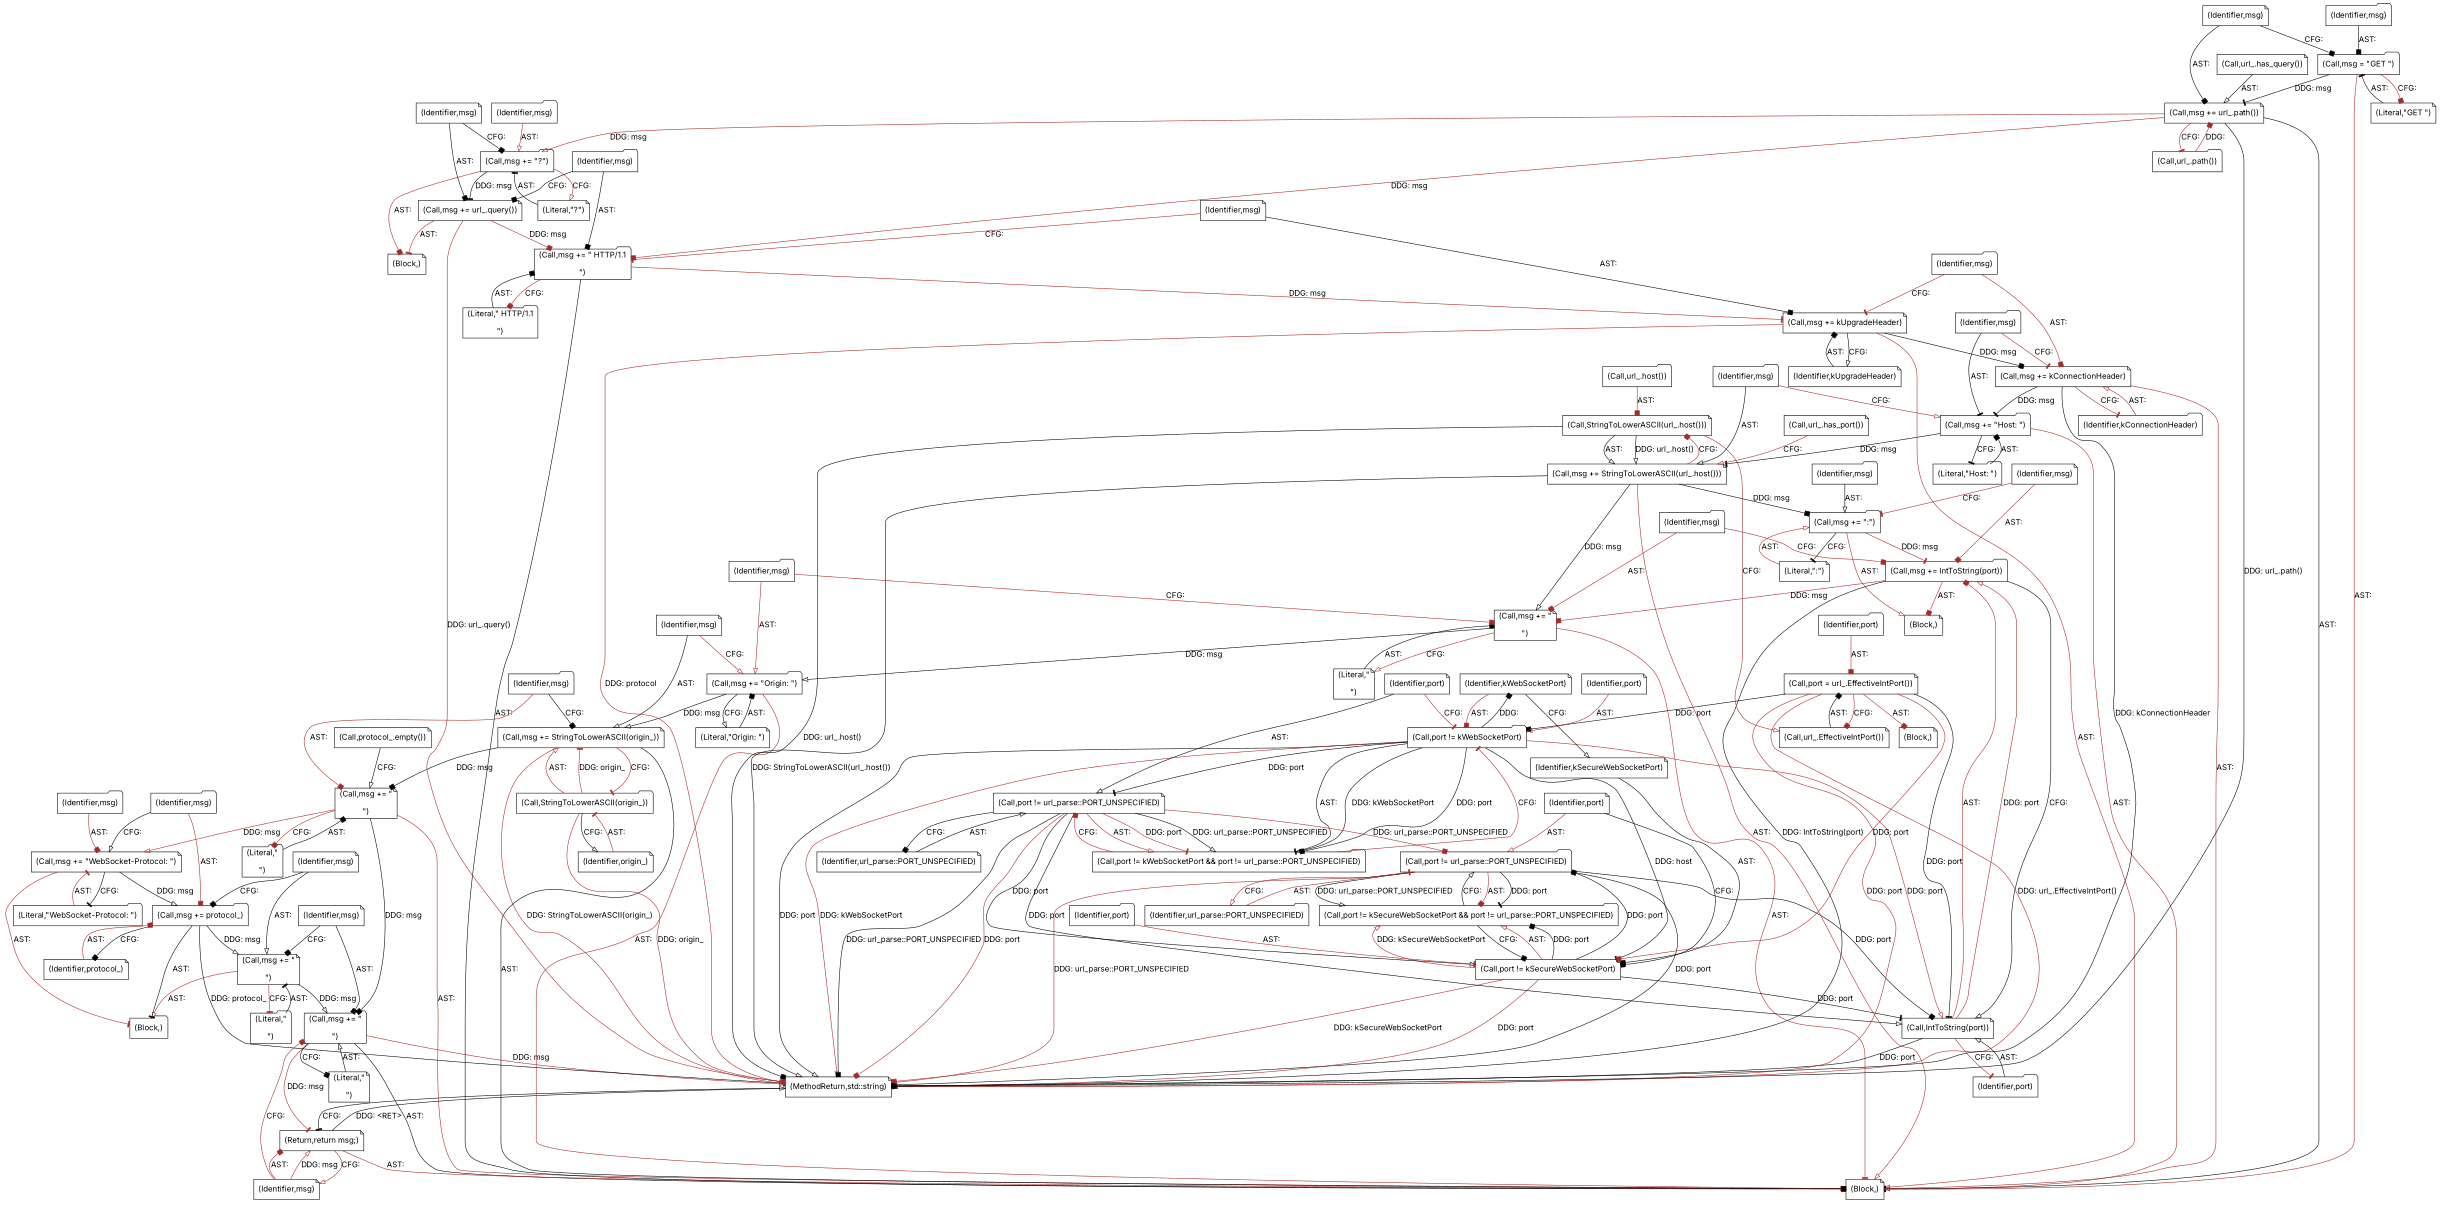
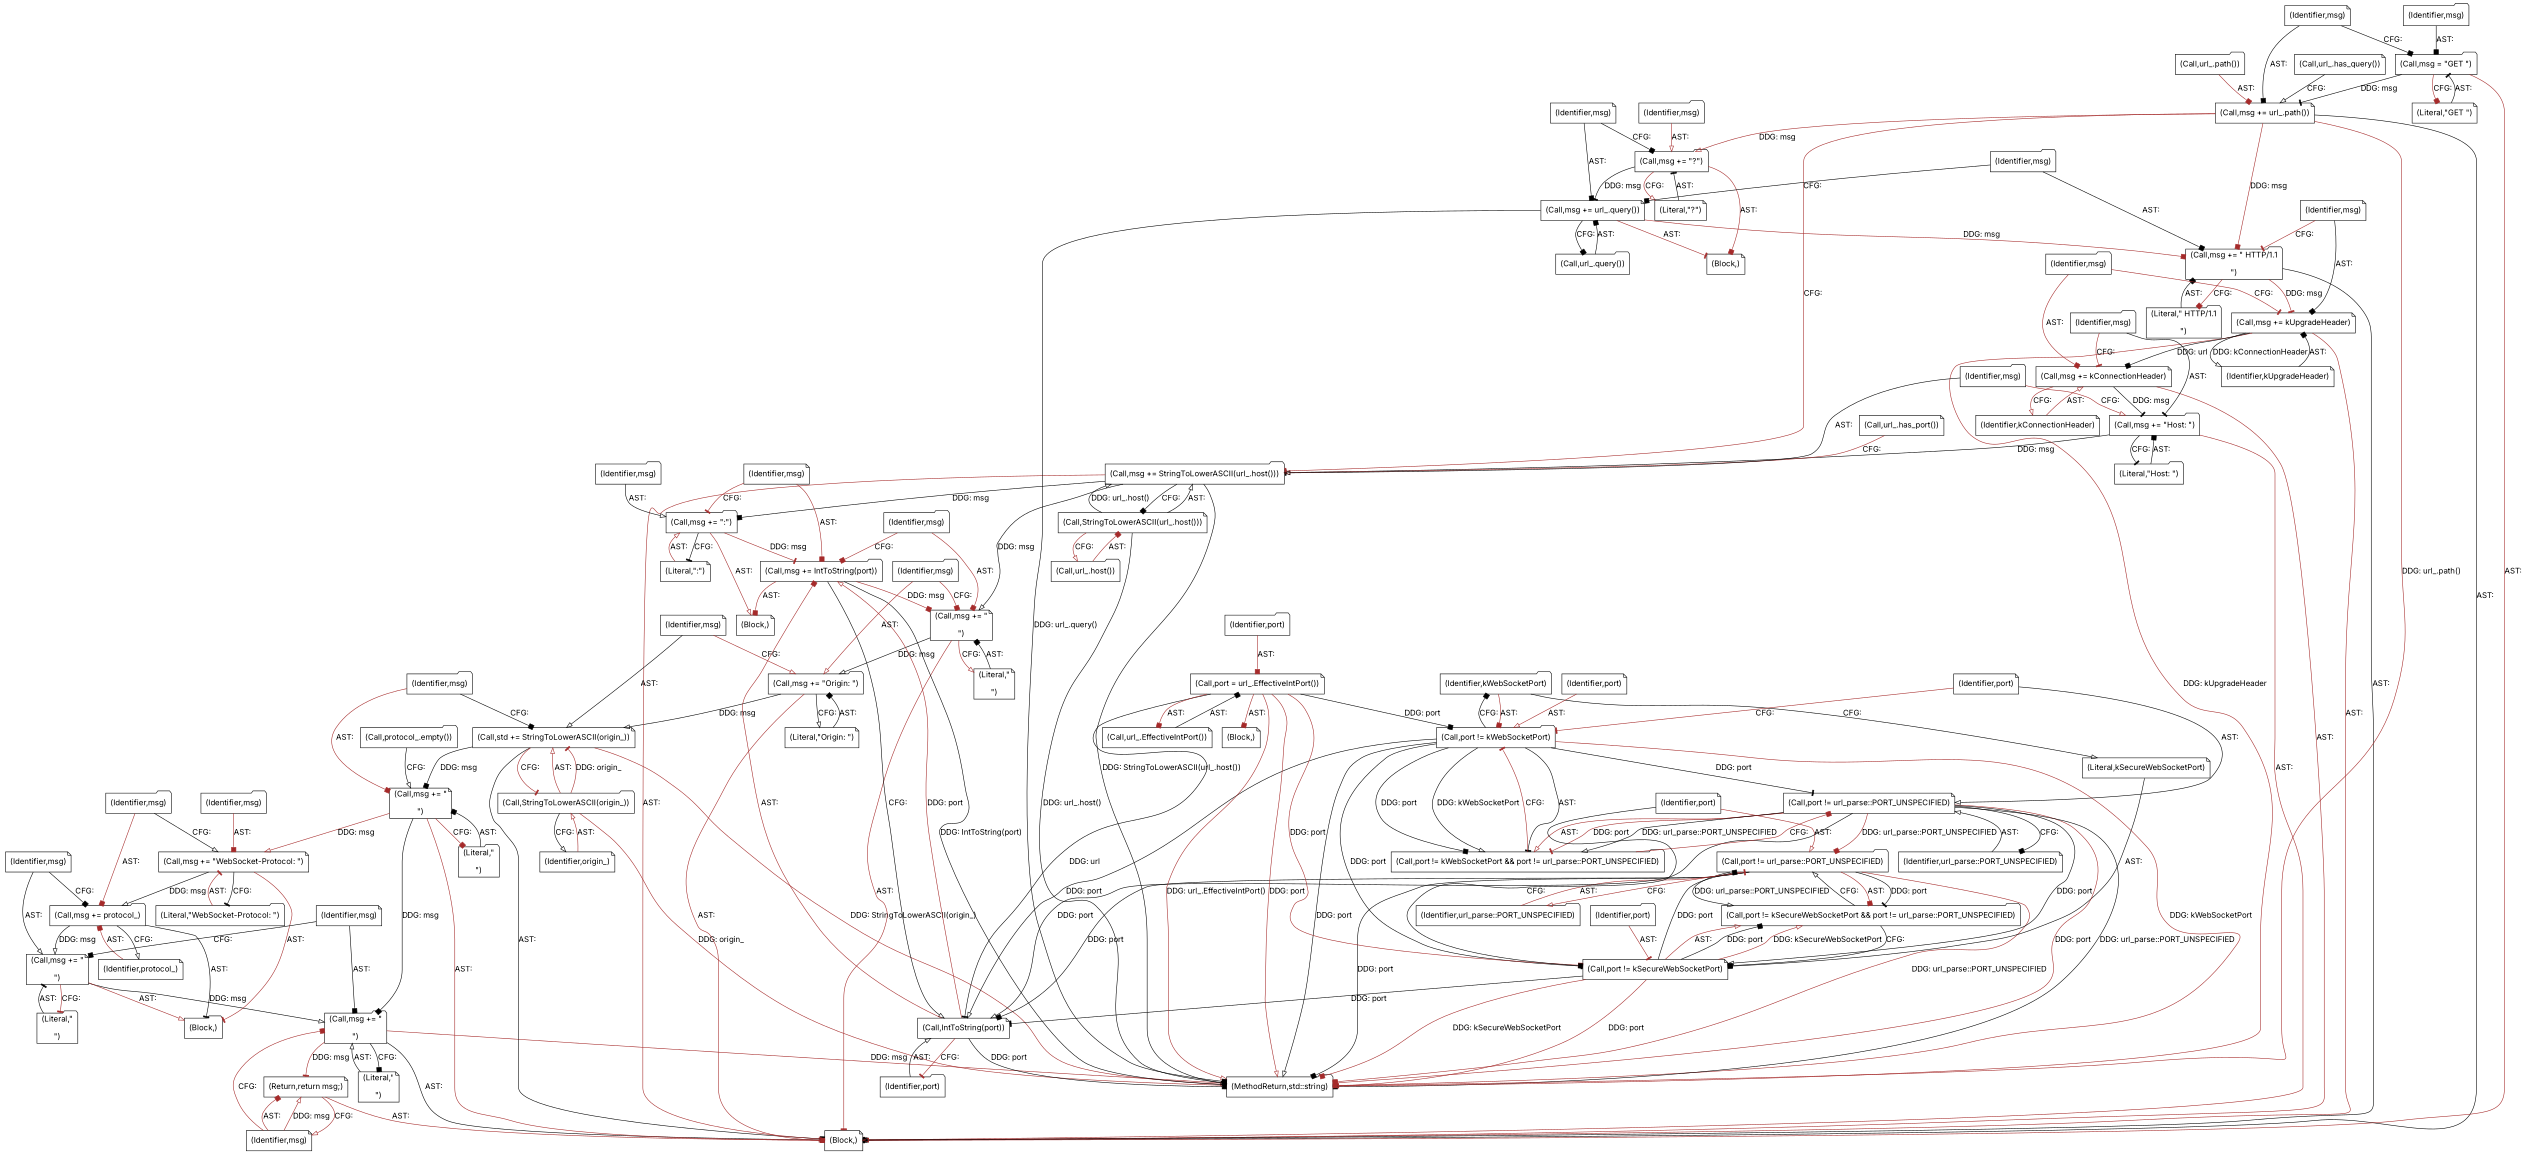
(2251, 89) -> (2317, 89)
(2181, 134) -> (1804, 344)
(2216, 137) -> (2247, 89)
none -> (1593, 264)
(1859, 352) -> (2260, 352)
(1998, 352) -> (2192, 352)
(2095, 402) -> (2037, 394)
(2140, 425) -> (2038, 425)
(1699, 453) -> (1160, 495)
(1637, 474) -> (1195, 474)
(1742, 586) -> (1075, 543)
(631, 684) -> (2225, 684)
(1516, 684) -> (1496, 684)
(1510, 713) -> (1490, 713)
(1864, 713) -> (1177, 713)
(383, 738) -> (409, 738)
(581, 738) -> (554, 738)
(438, 746) -> (1042, 437)
(1599, 768) -> (2146, 768)
(1809, 779) -> (1176, 837)
(607, 833) -> (577, 835)
(1674, 862) -> (1368, 862)
(1944, 862) -> (1085, 862)
(122, 935) -> (130, 938)
(1958, 1055) -> none
(447, 1061) -> none
(1972, 1068) -> (2282, 1015)
(838, 1087) -> (1280, 1087)
(545, 1094) -> none
(552, 1095) -> none
